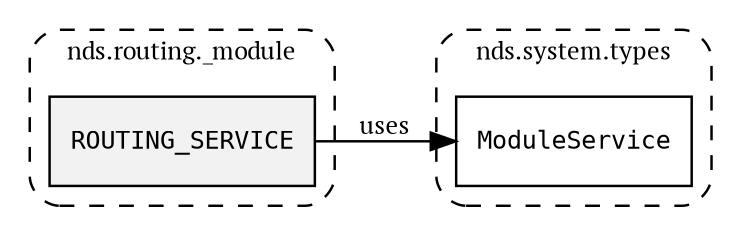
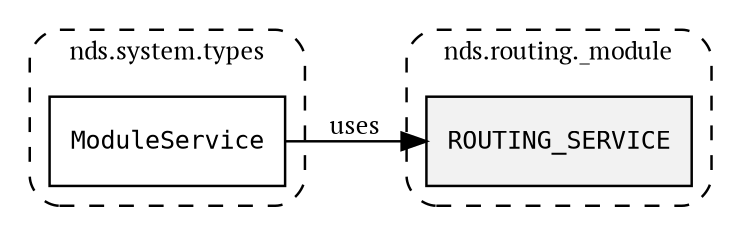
(373, 141) -> (344, 141)
